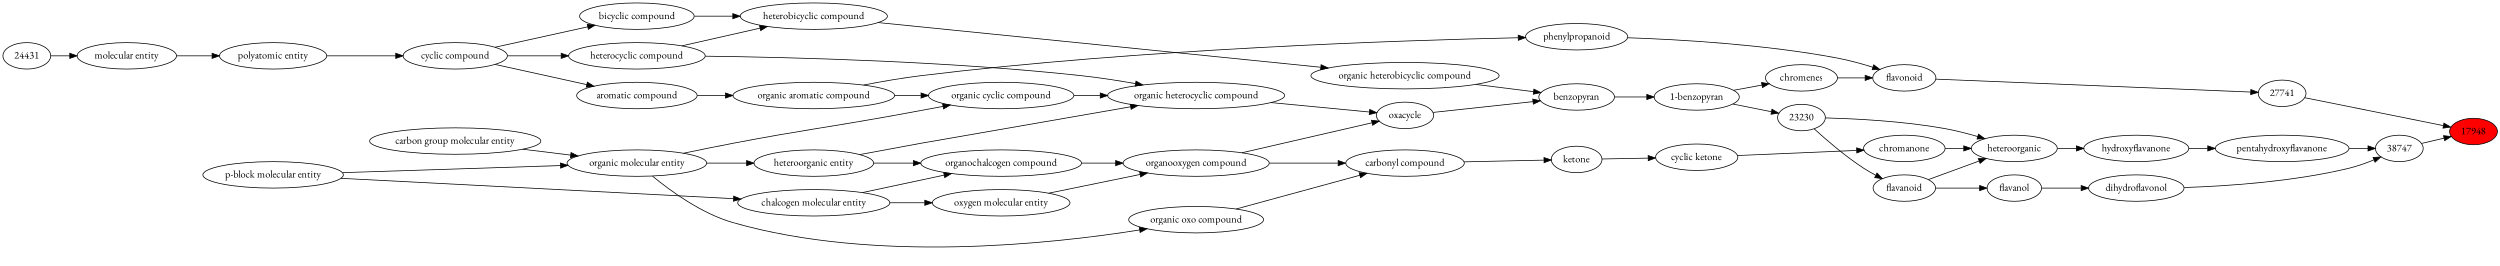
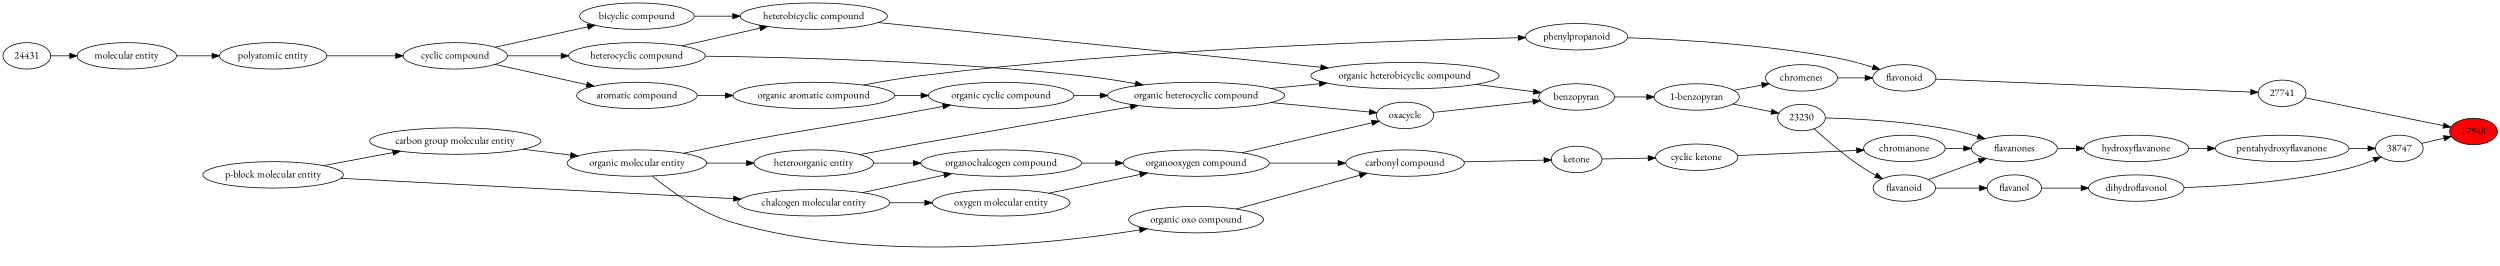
none -> (1295, 86)
(2014, 148) -> (2014, 148)
(451, 169) -> (358, 159)
